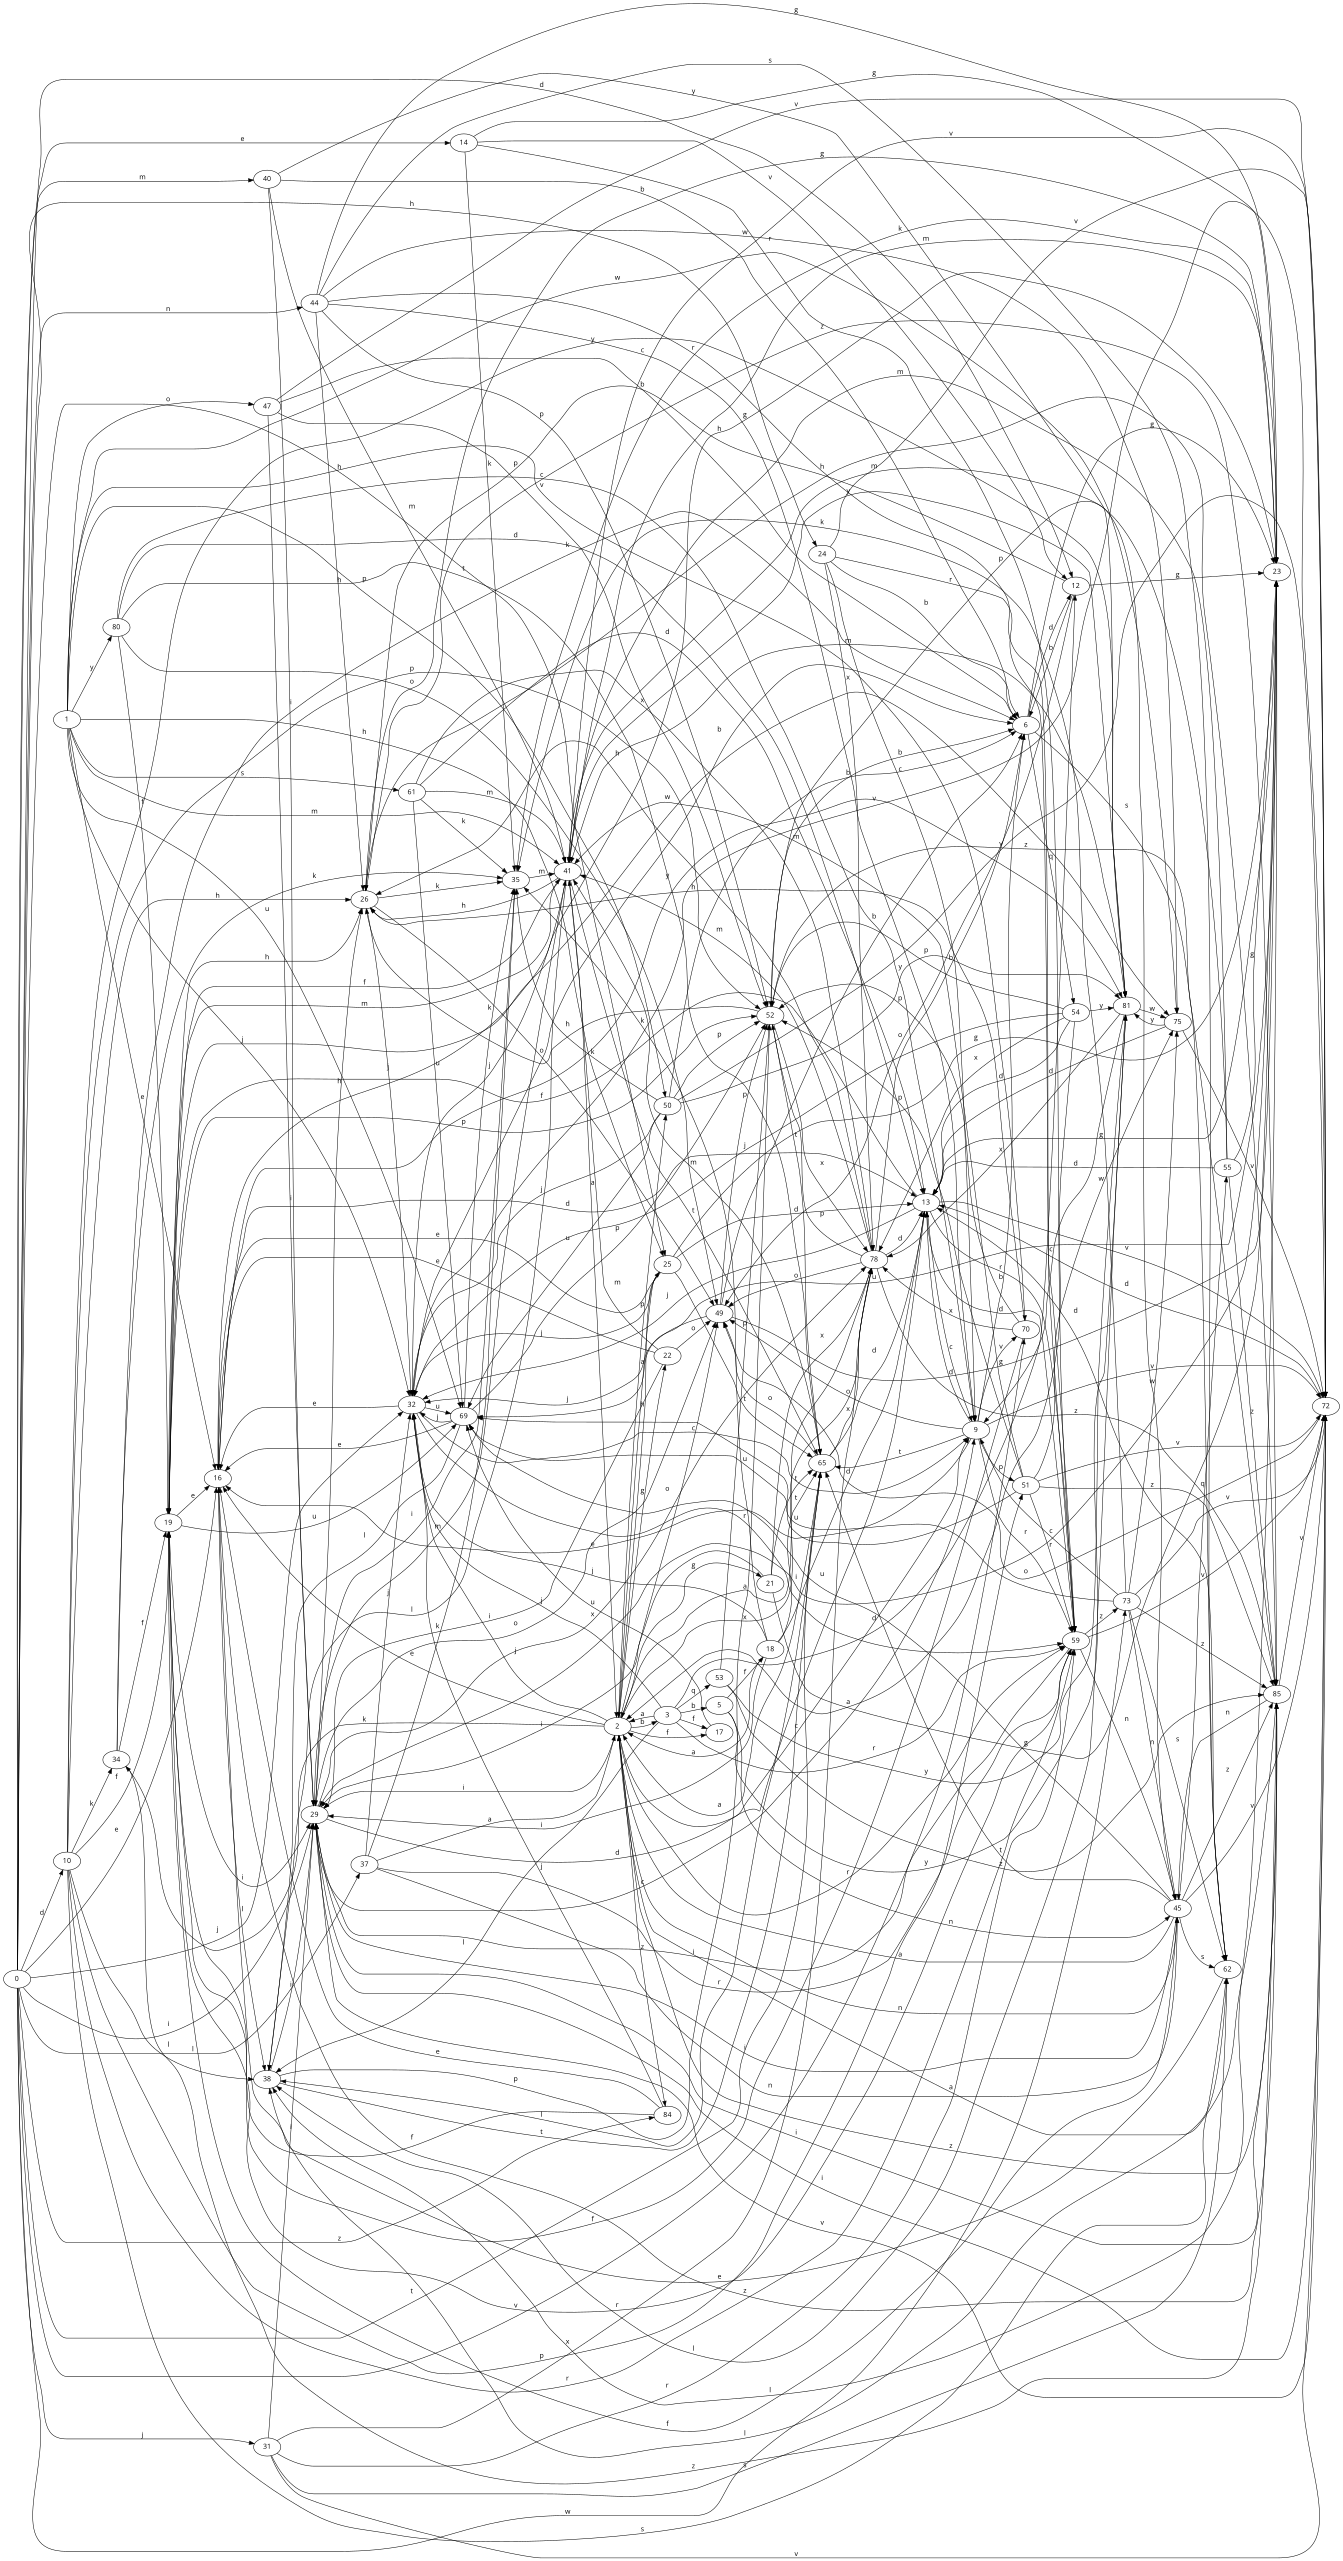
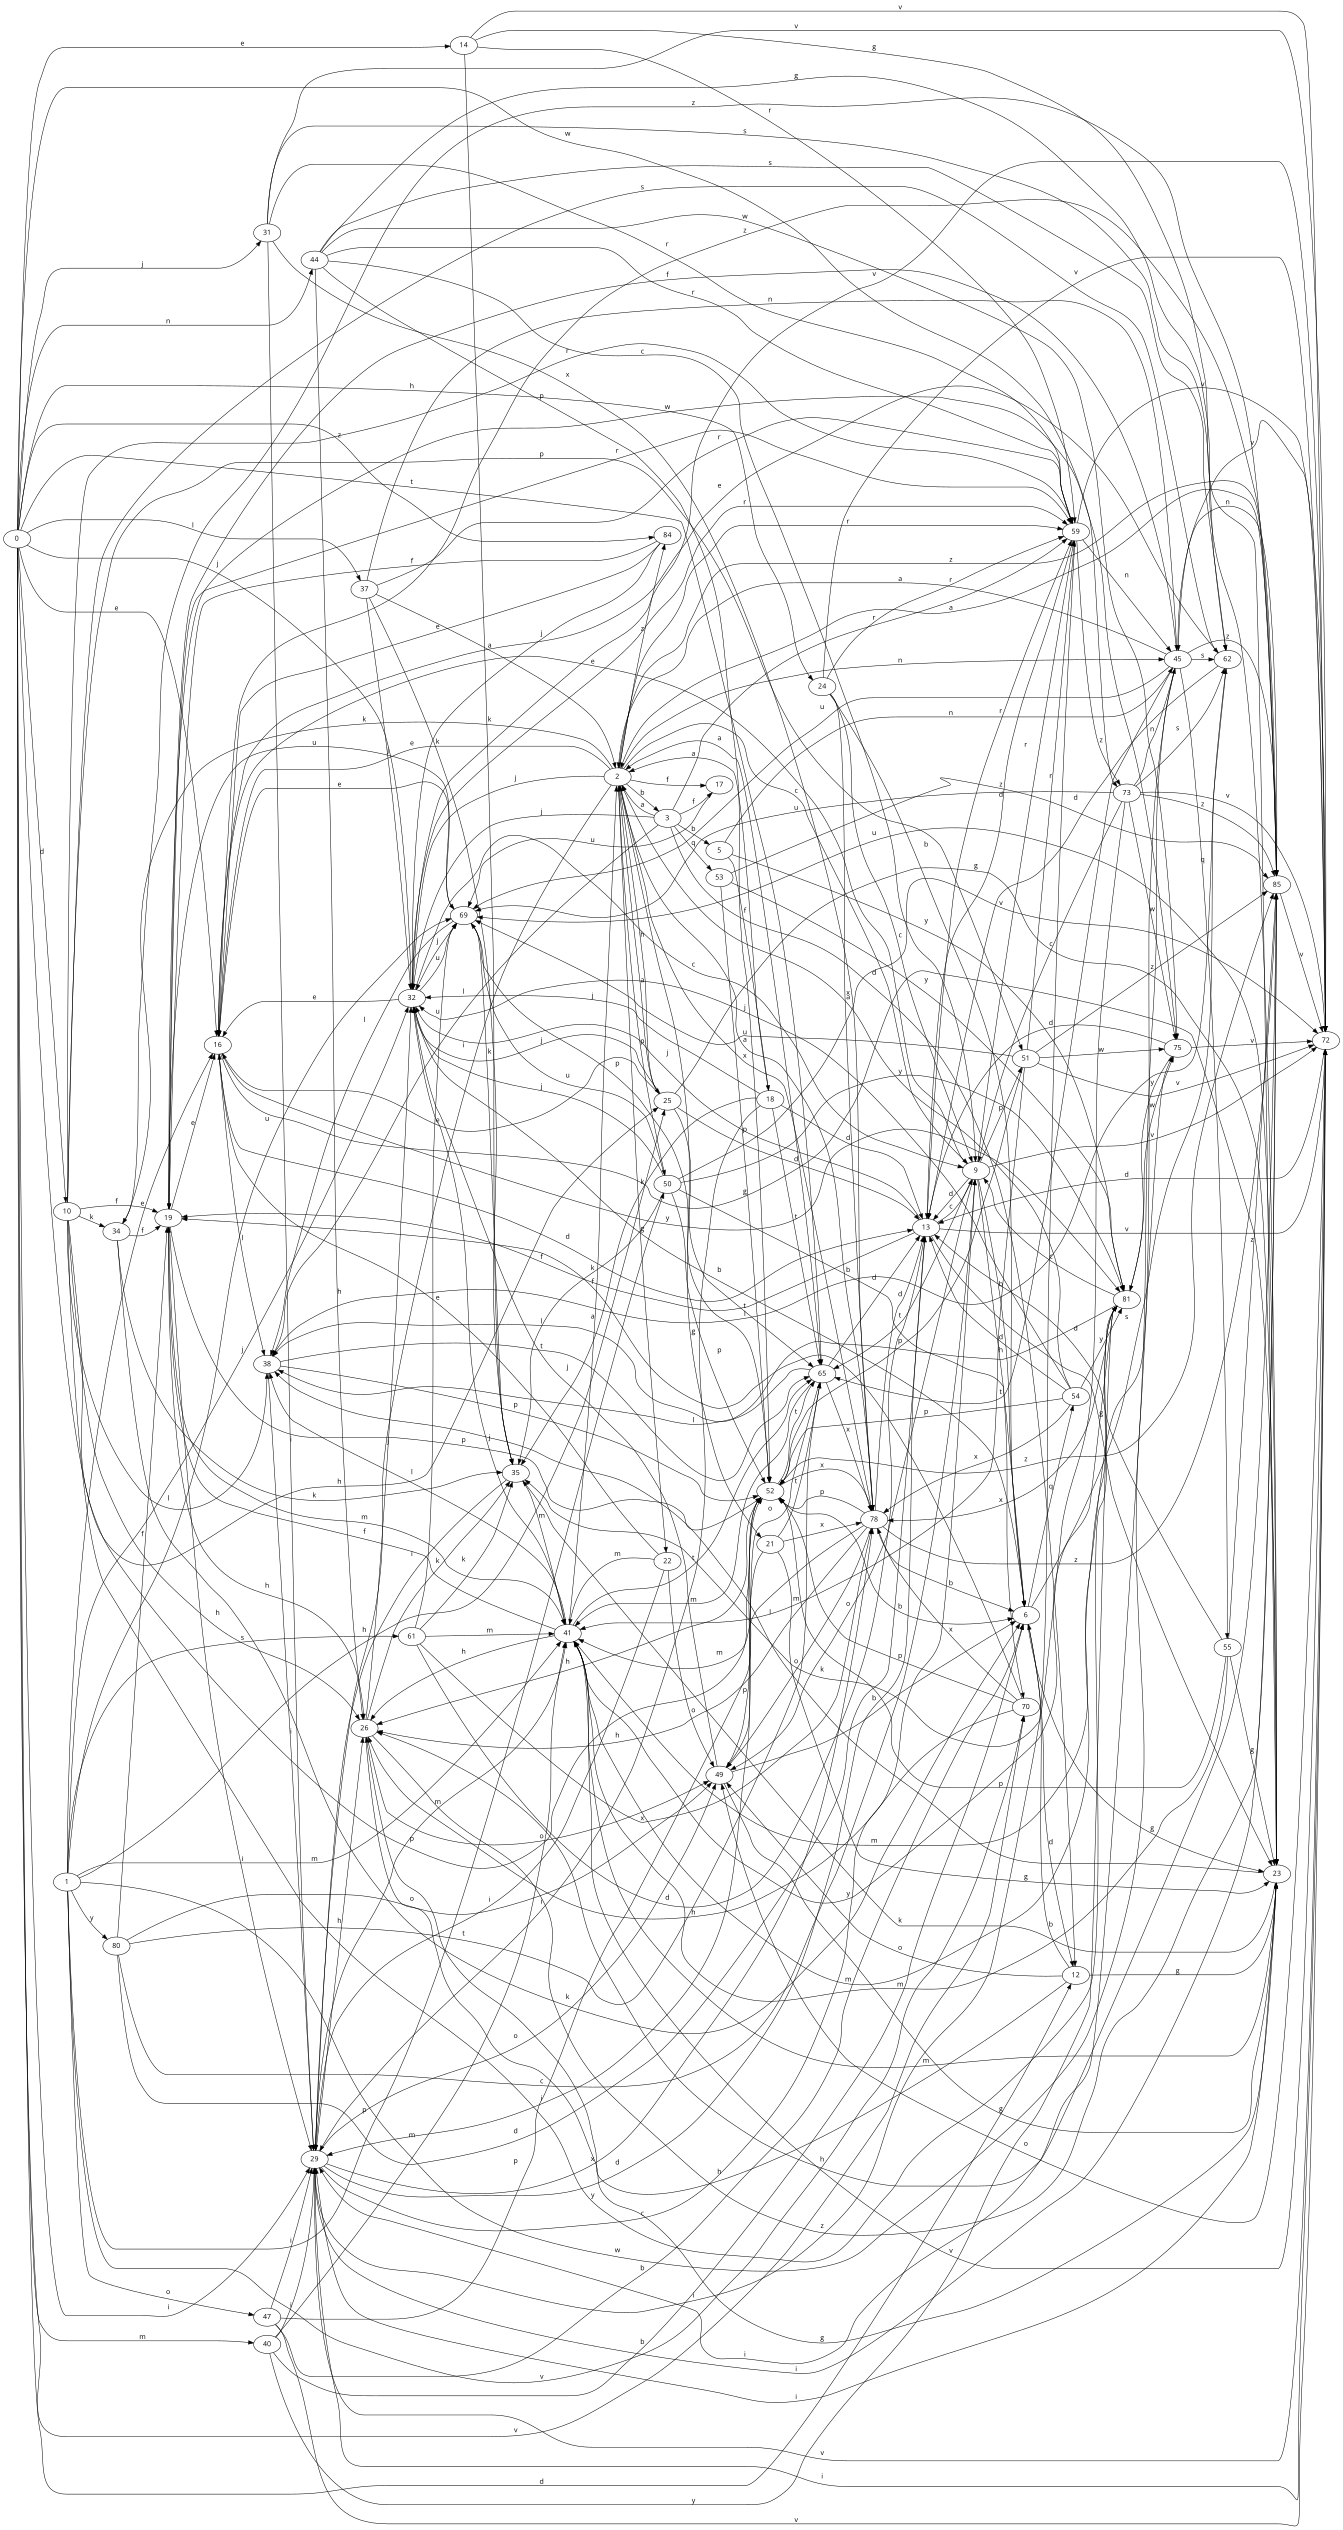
(835, 253) -> (1310, 102)
(1001, 1347) -> (1001, 1350)
(670, 1533) -> none
